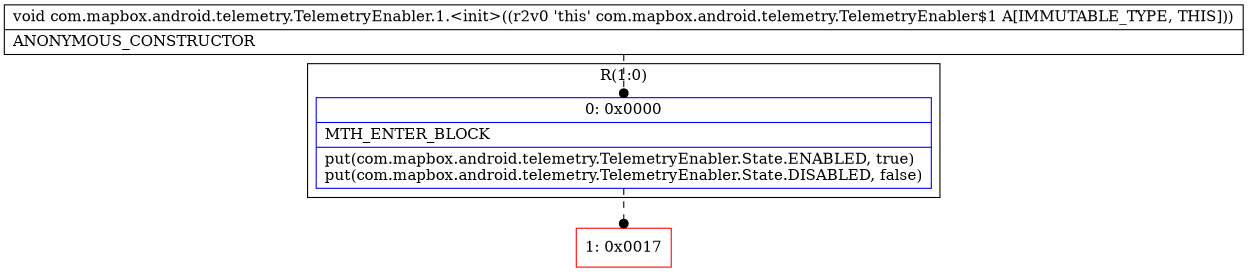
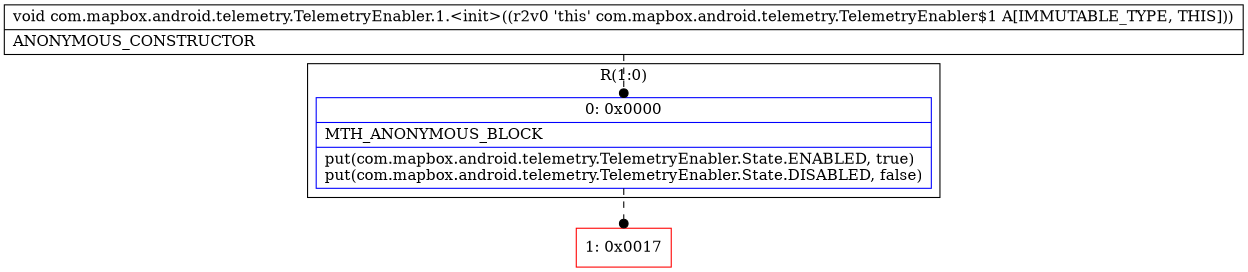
(408, 134) -> (434, 134)
